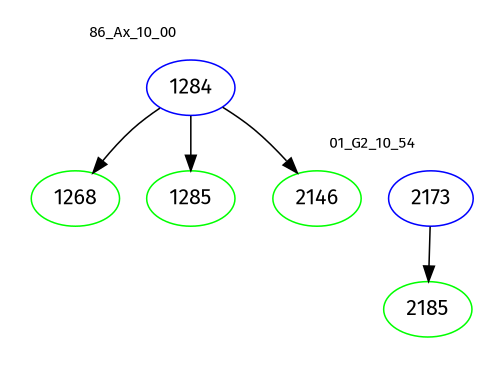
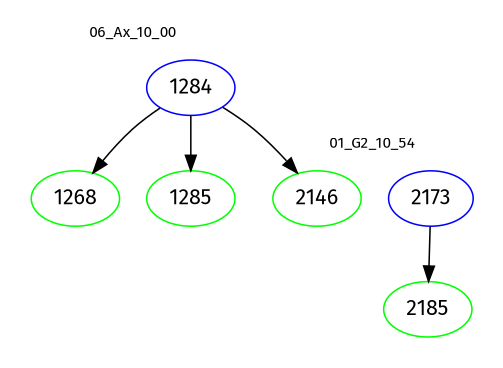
(133, 33) -> (133, 33)
